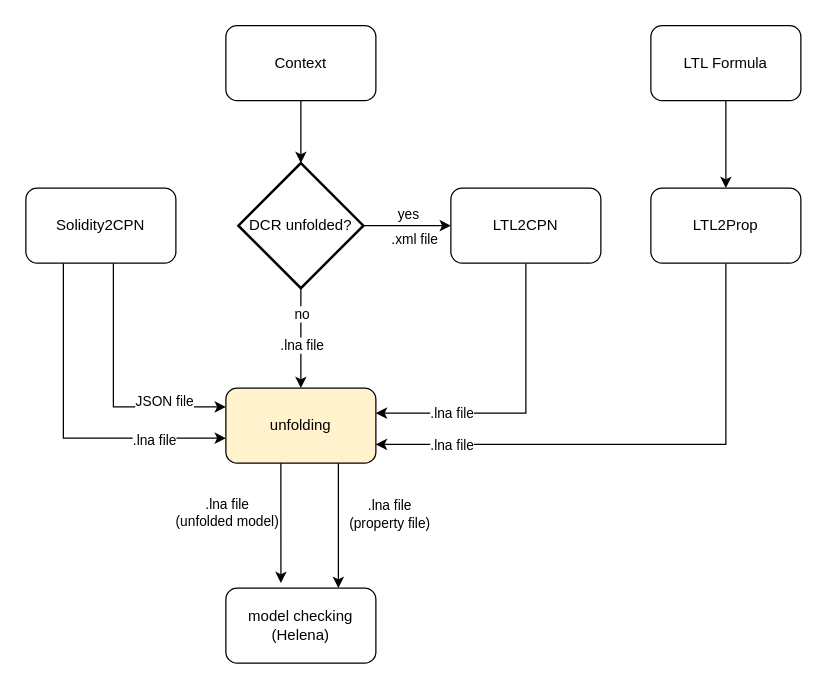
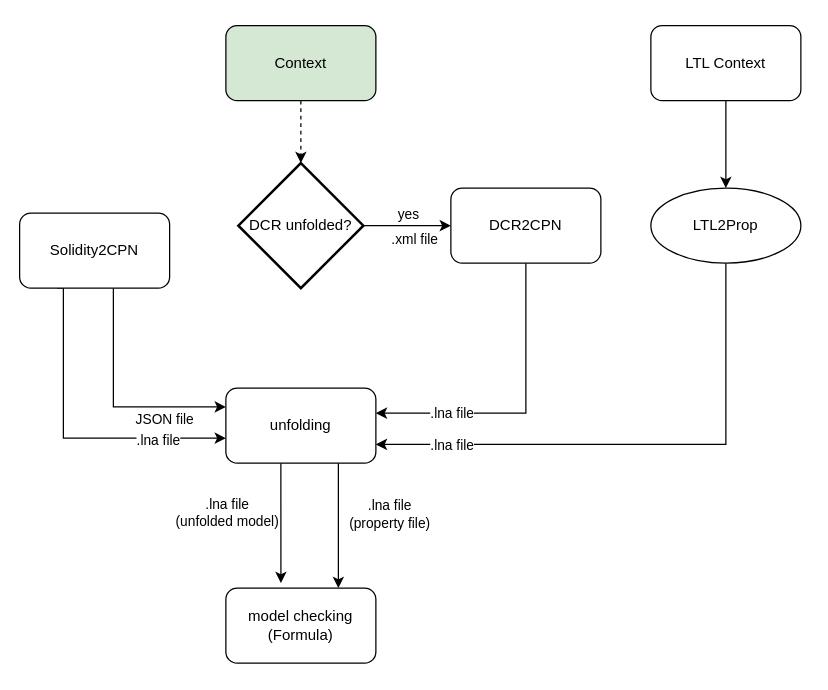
(301, 63) -> (301, 63)
(726, 63) -> (726, 63)
(301, 128) -> (301, 128)
(101, 226) -> (94, 251)
(526, 226) -> (526, 226)
(726, 226) -> (726, 226)
(301, 334) -> none
(301, 426) -> (301, 426)
(301, 626) -> (301, 626)
